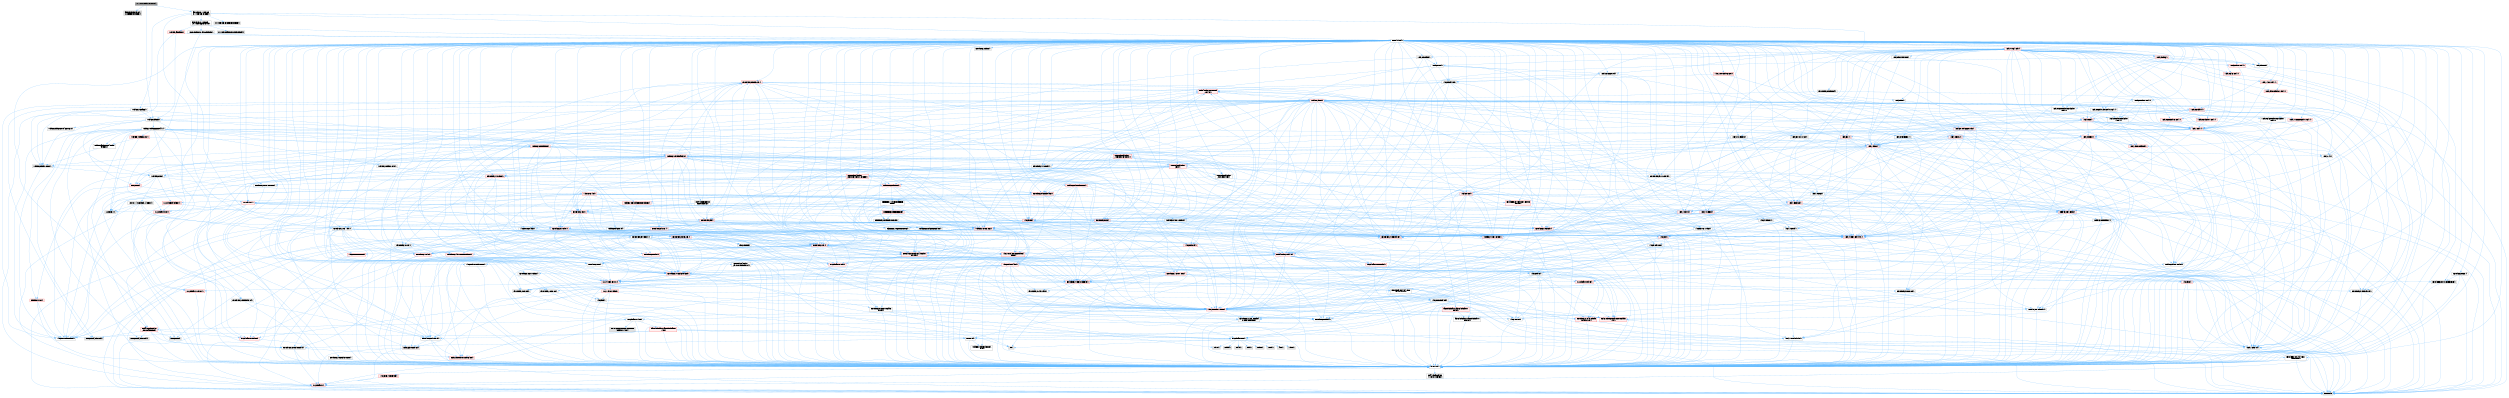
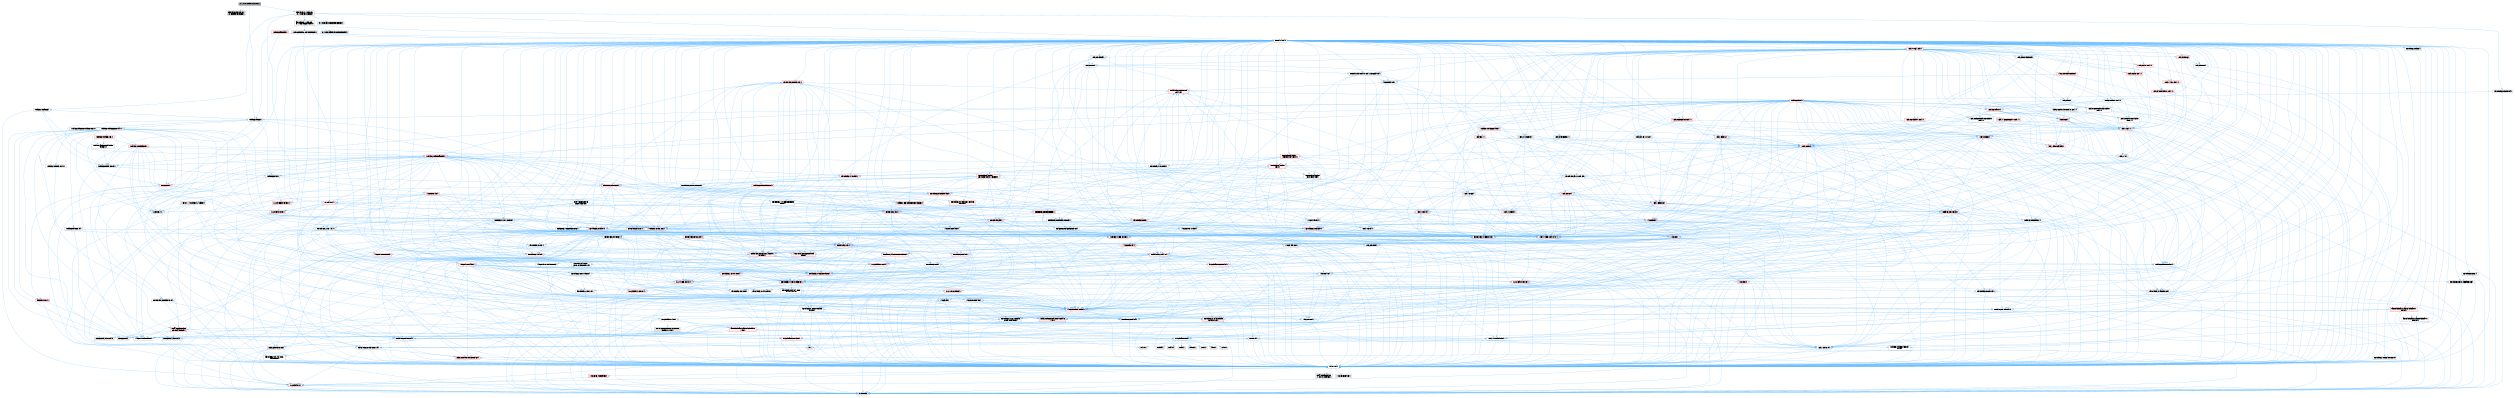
(1609, 74) -> (1365, 74)
none -> (1343, 376)
